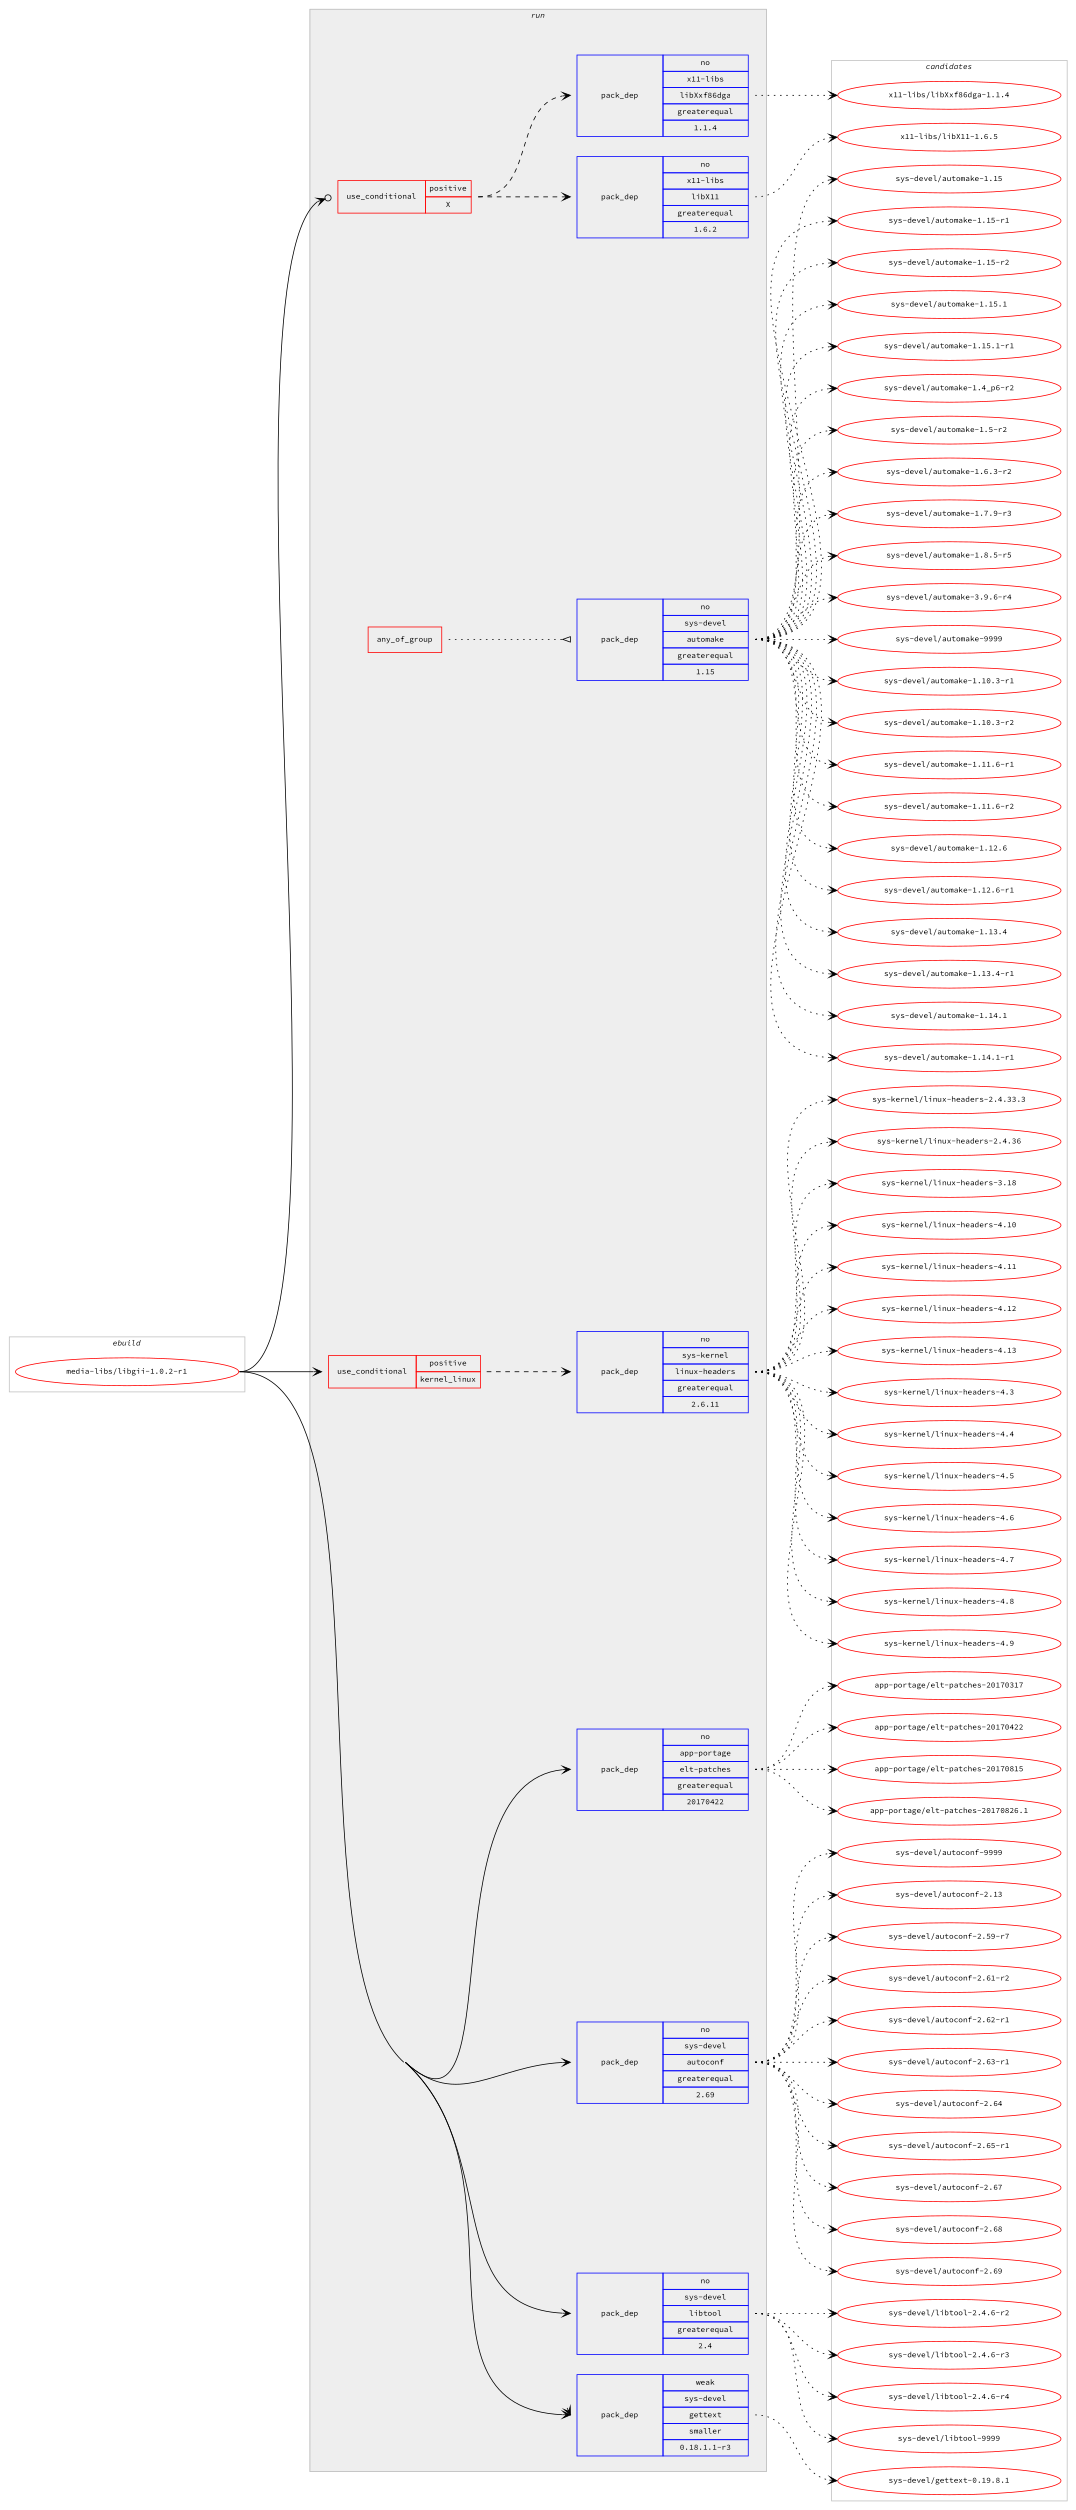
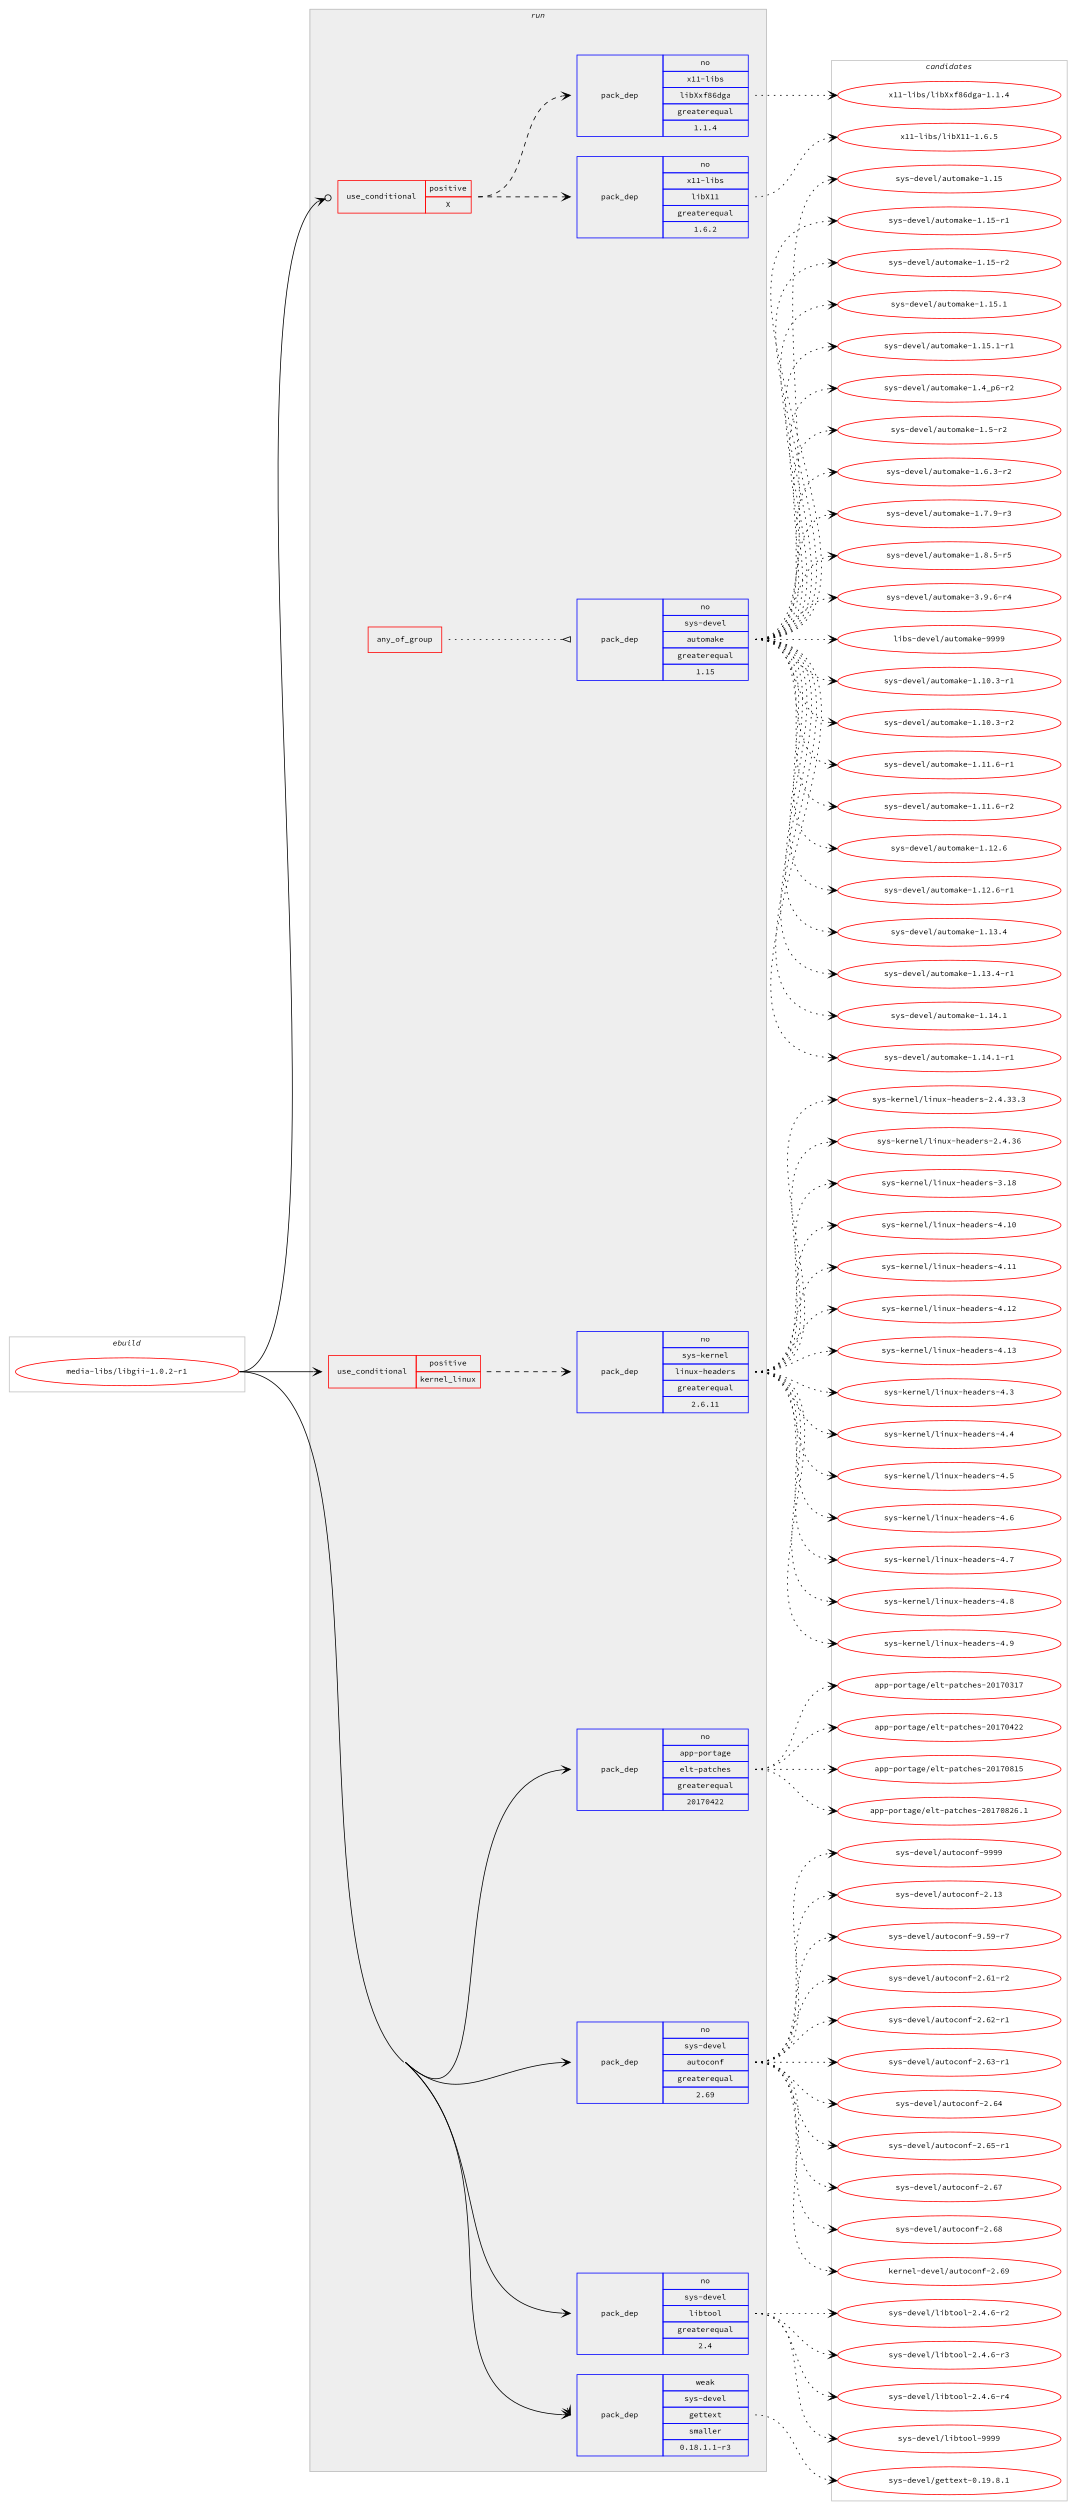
(949, 639) -> (949, 639)
(949, 1937) -> (949, 1937)
(949, 2272) -> (949, 2272)
